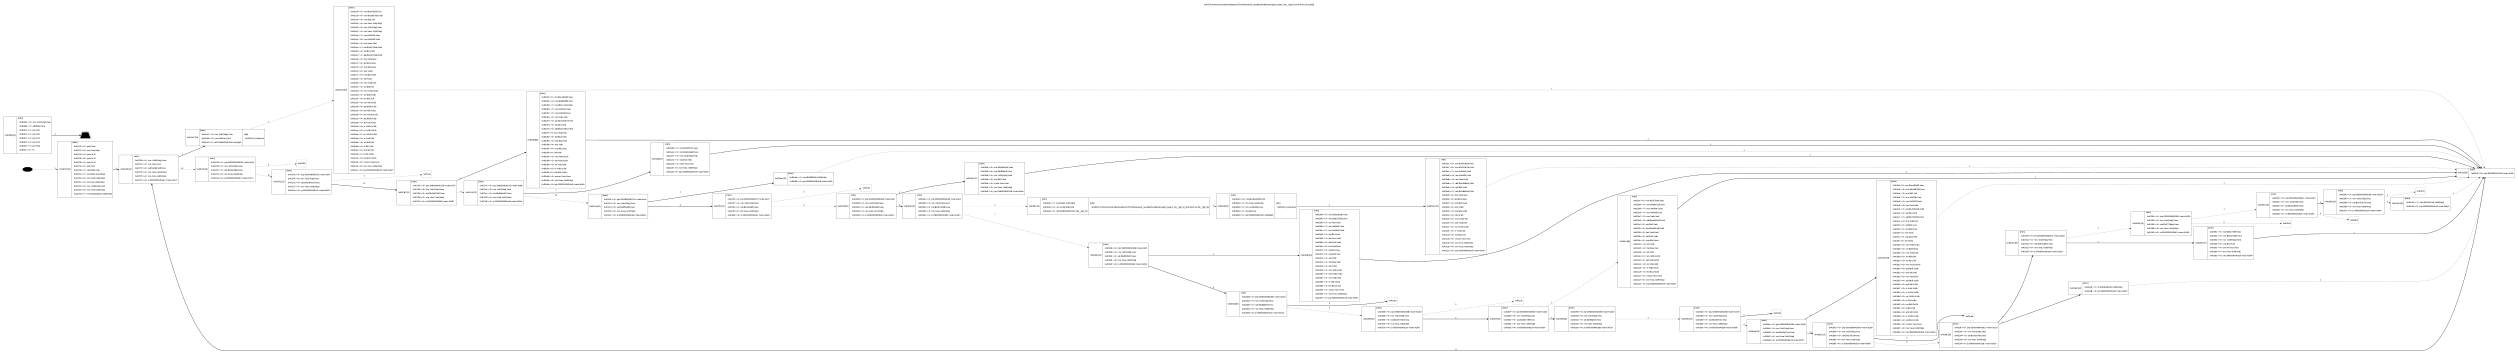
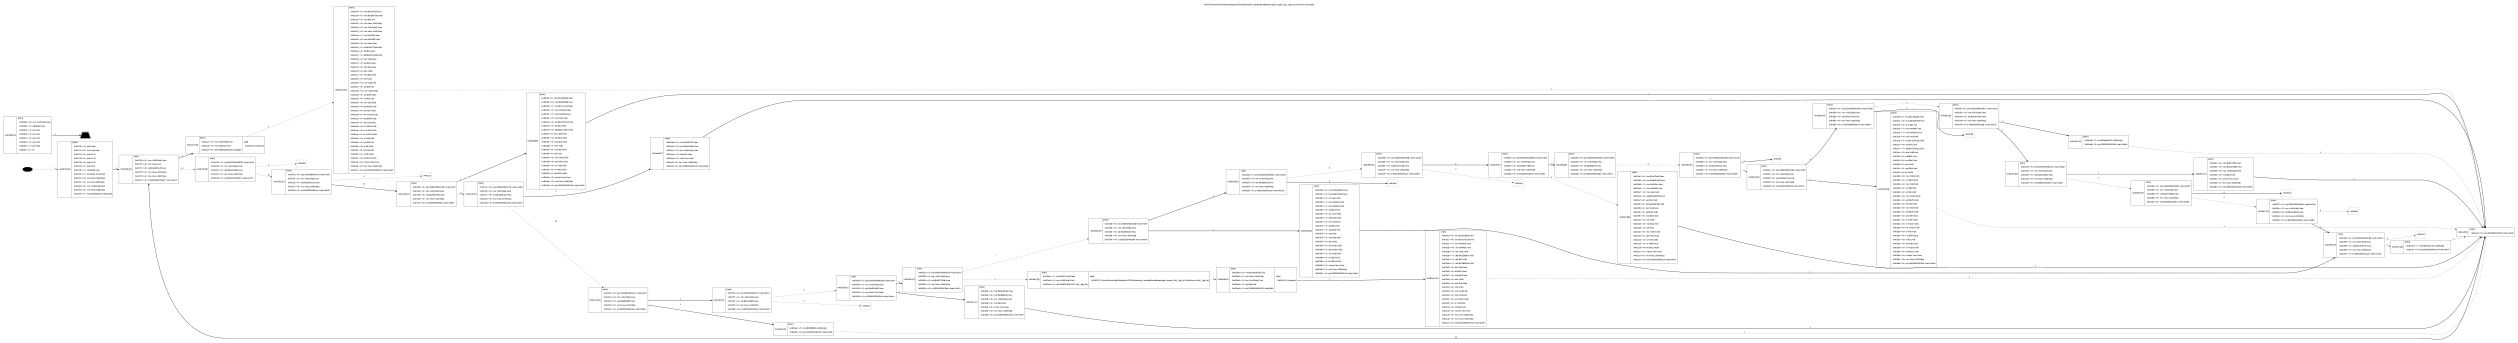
(1899, 173) -> (1845, 273)
(2236, 224) -> (2236, 194)
